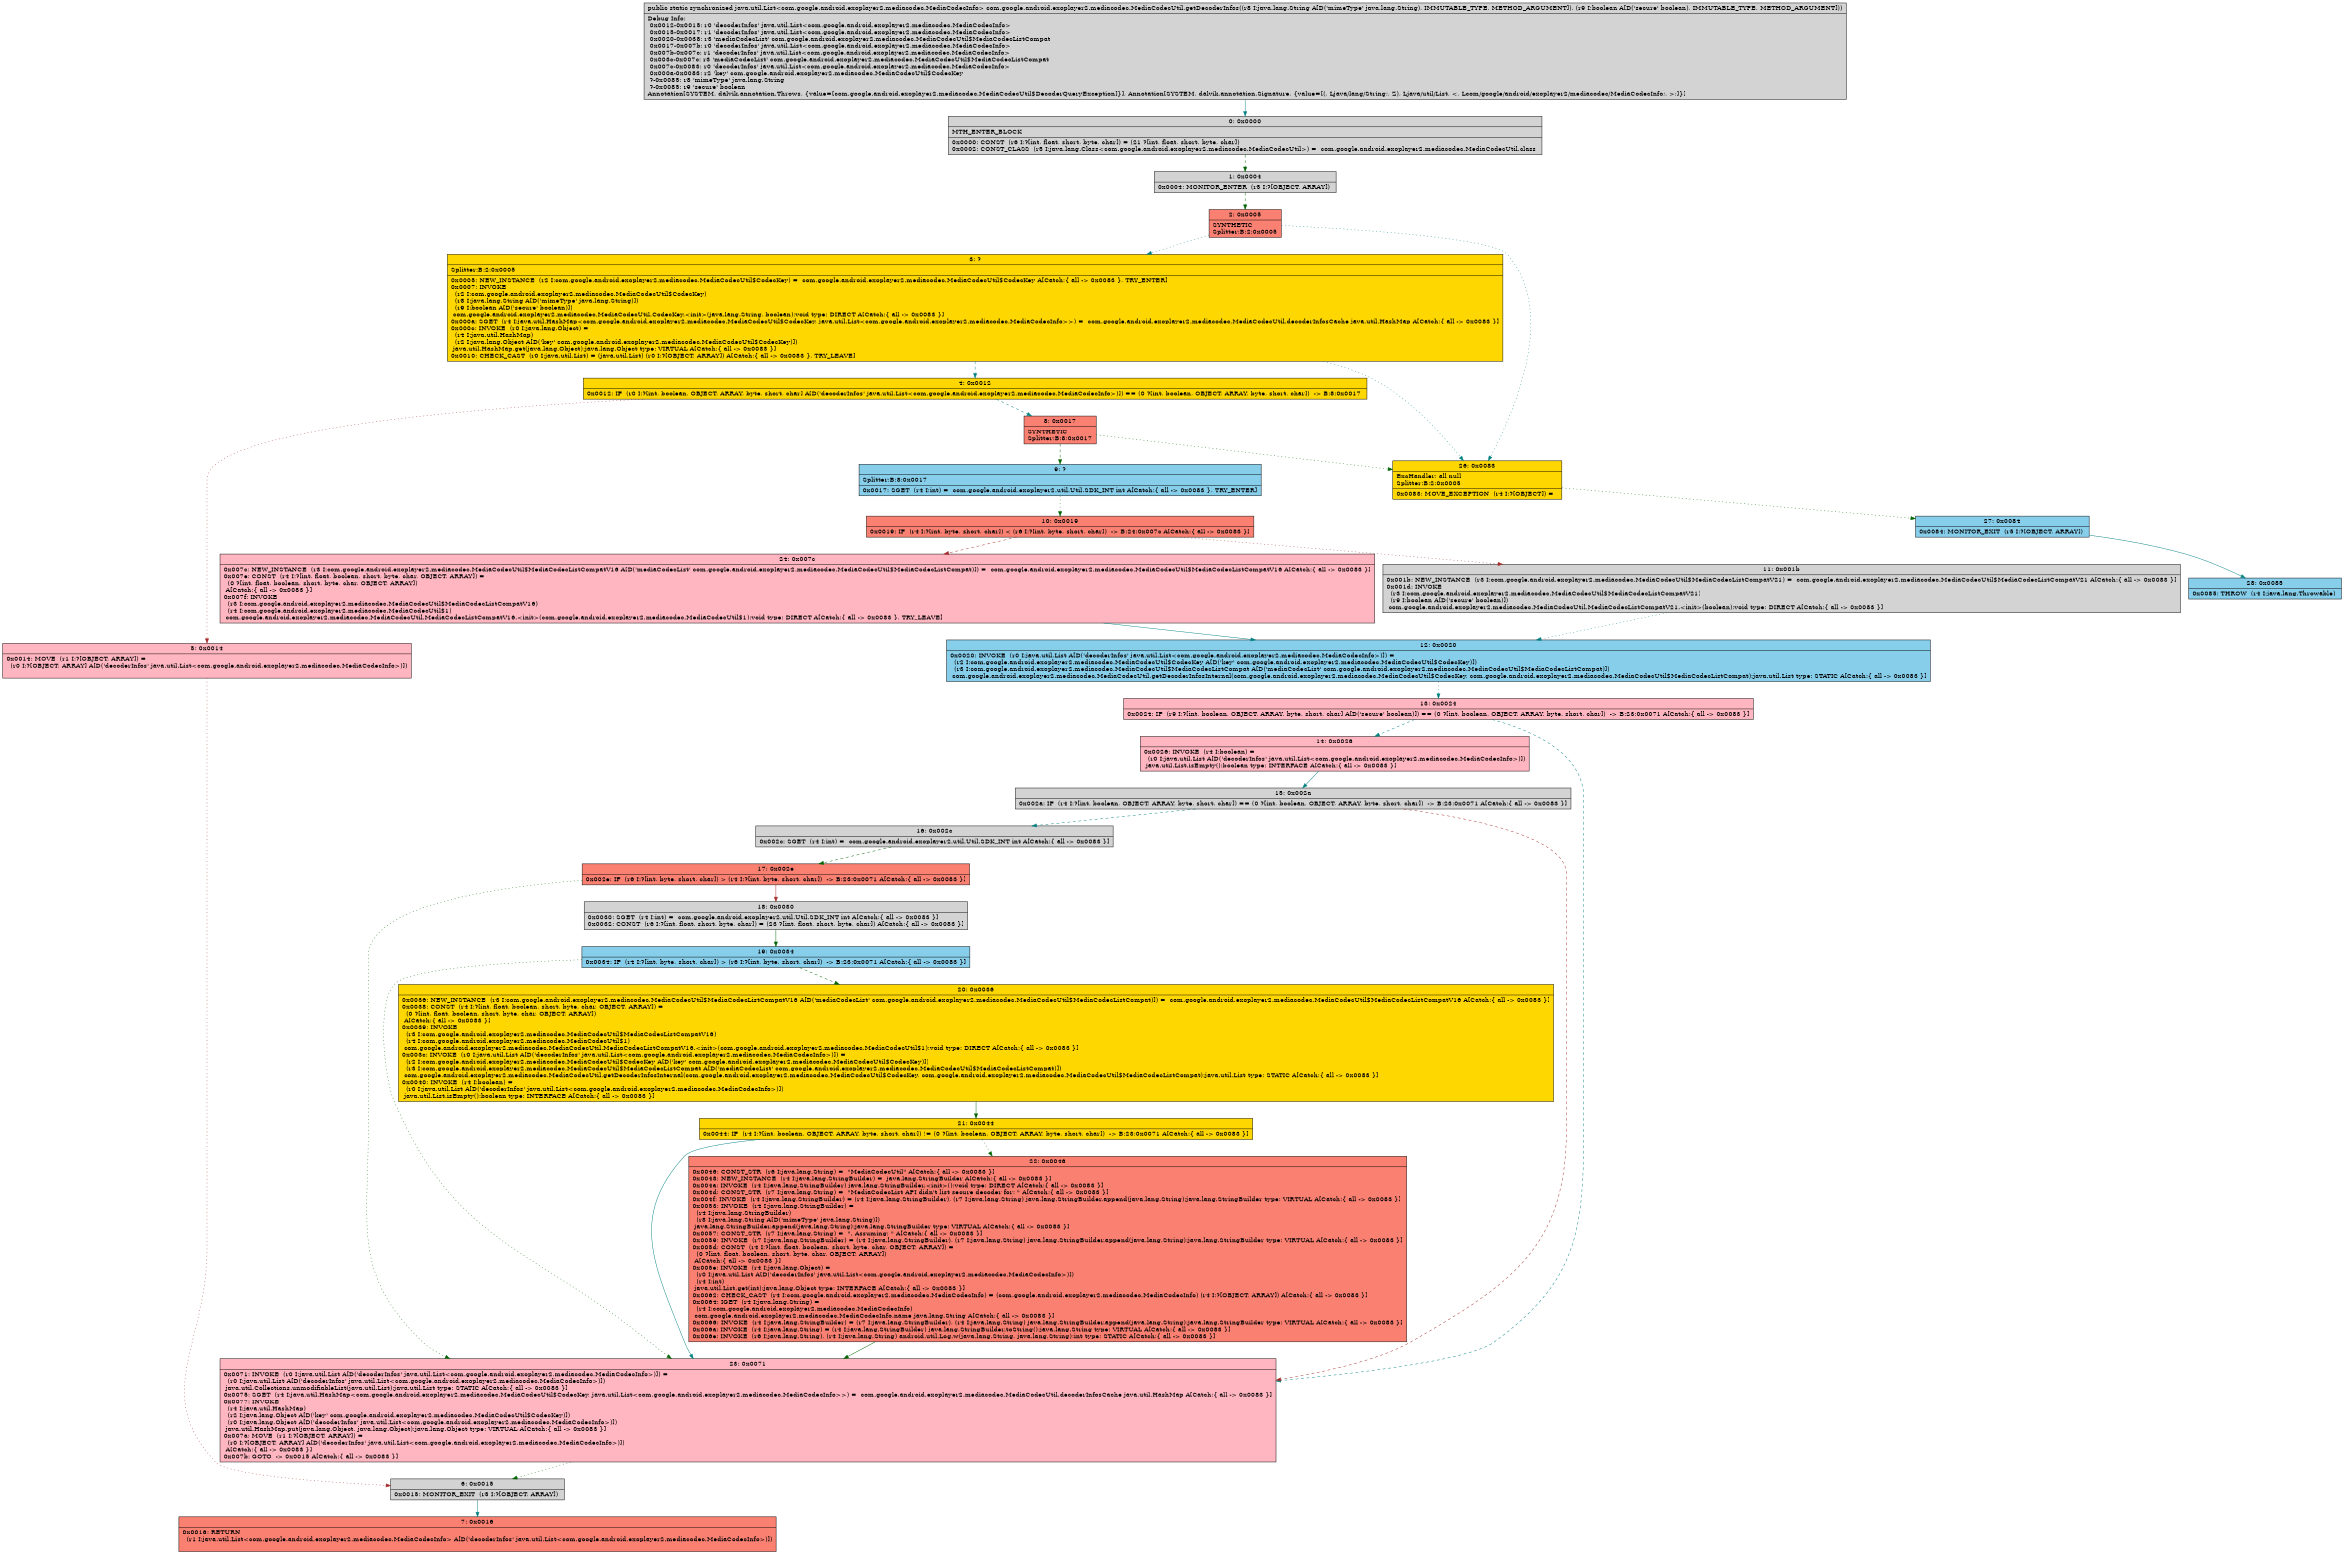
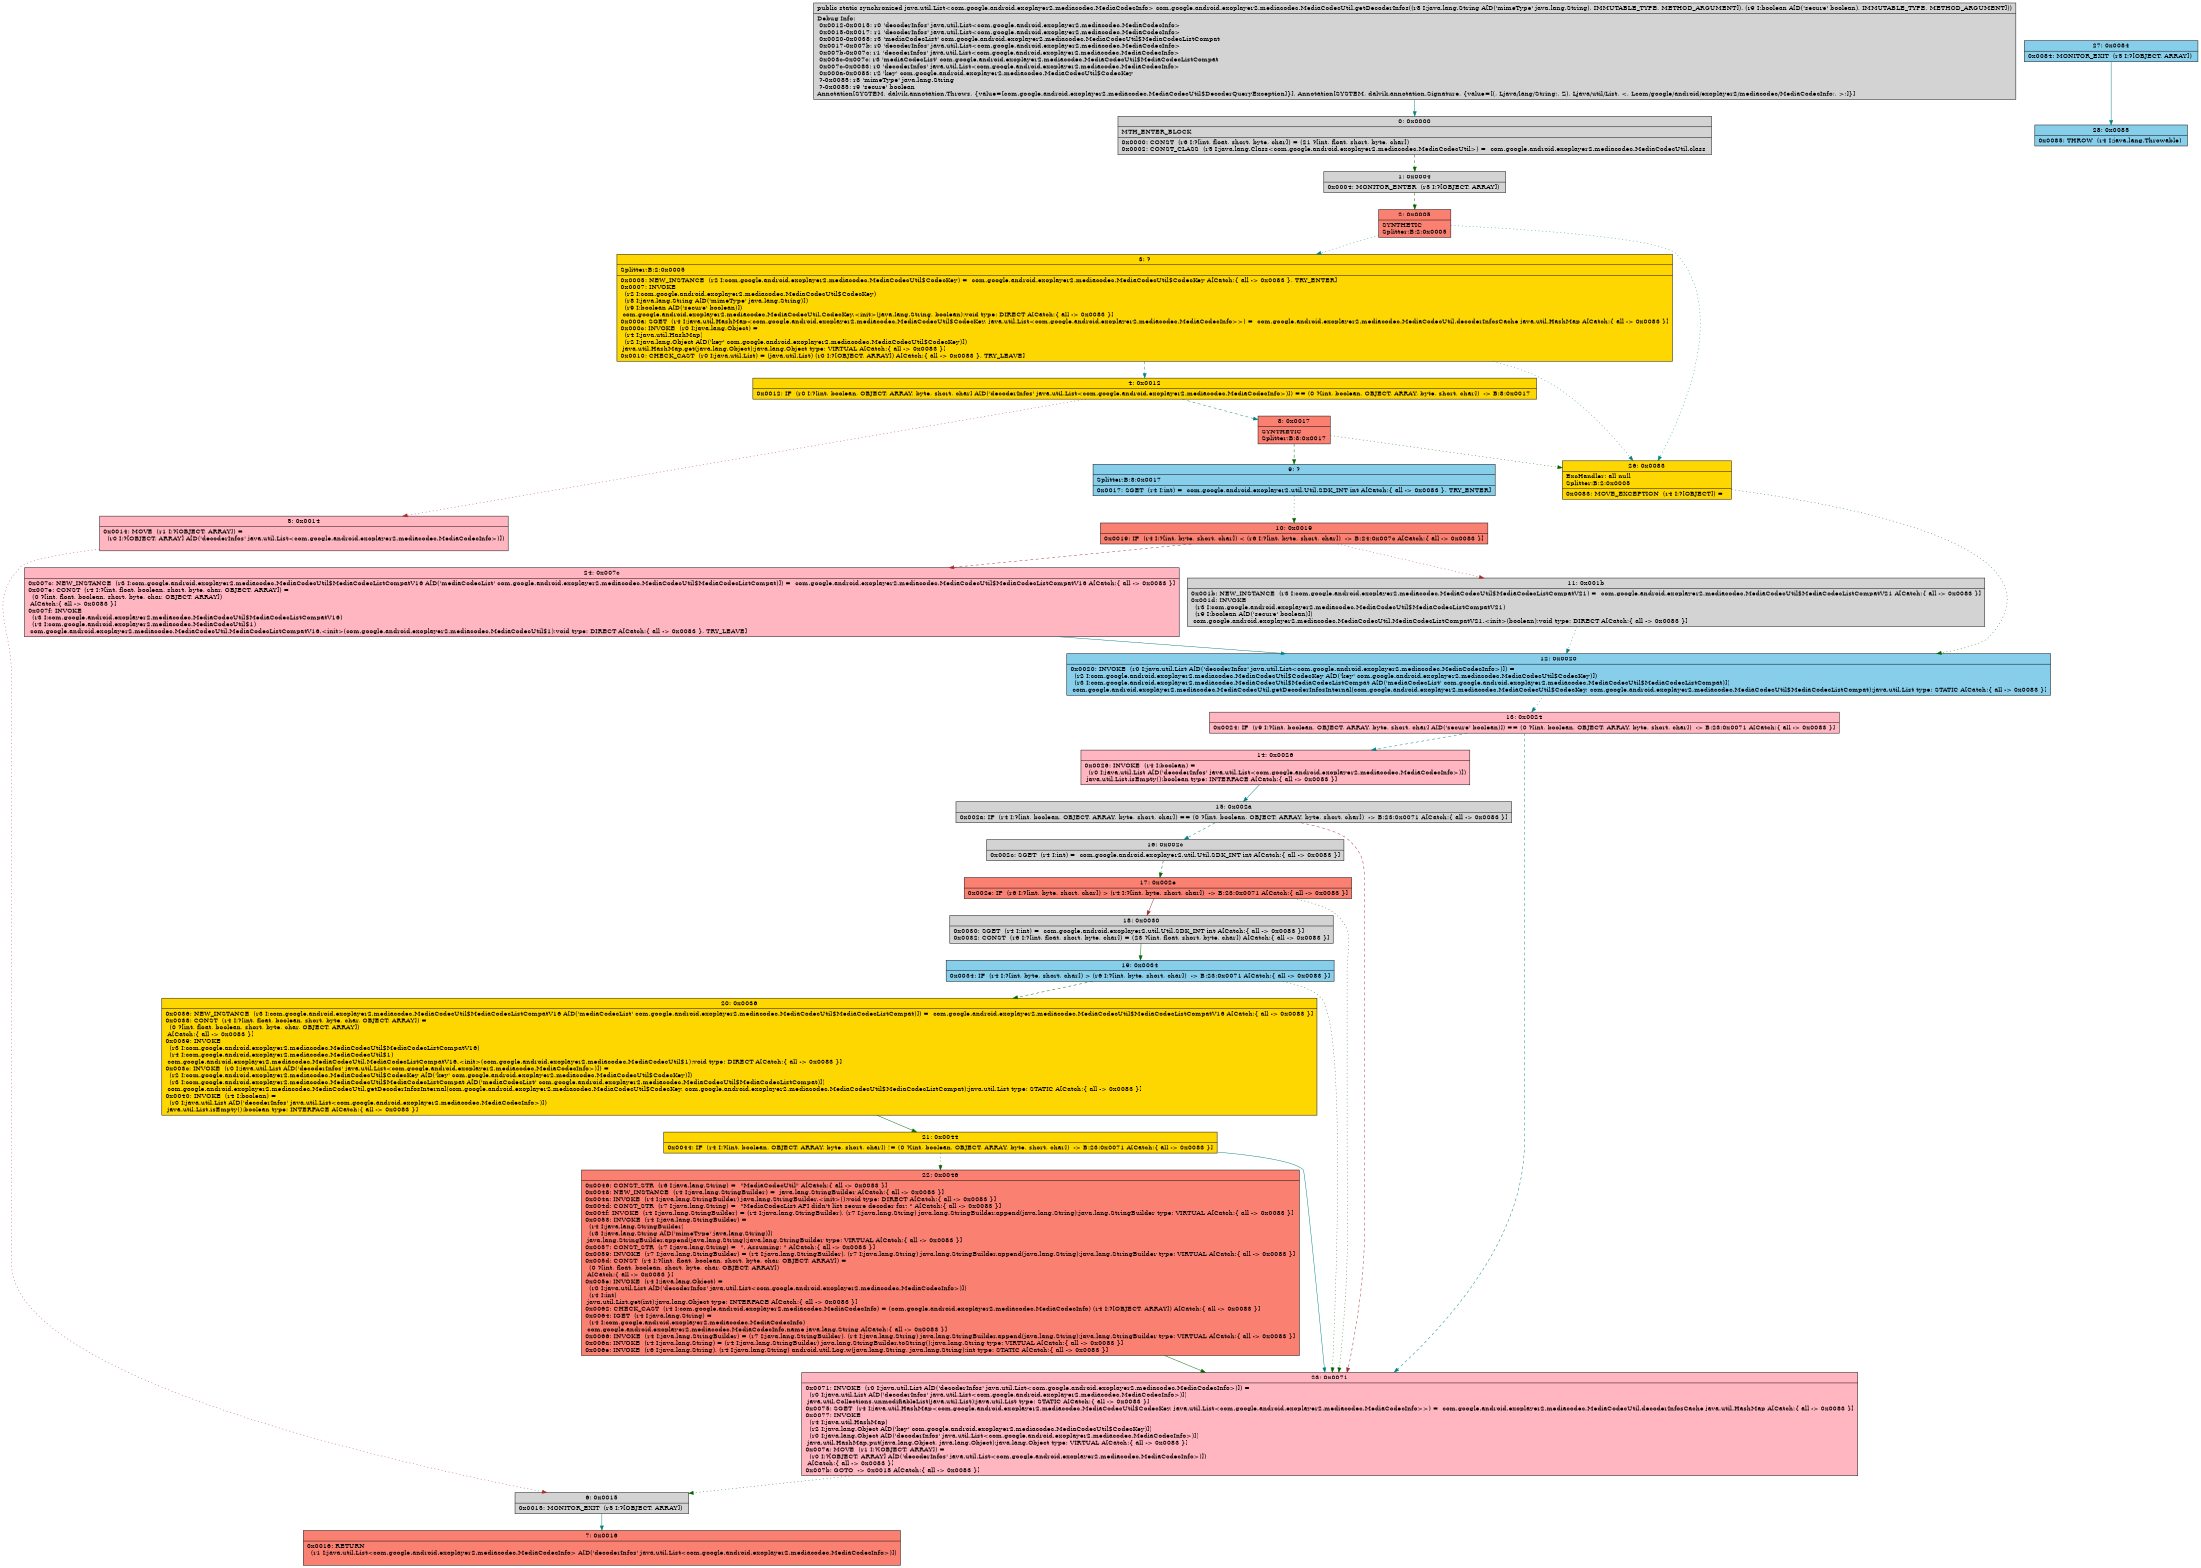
(1736, 503) -> (1928, 533)
